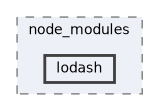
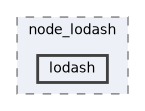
(80, 31) -> (73, 31)
